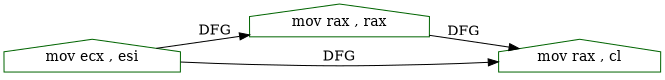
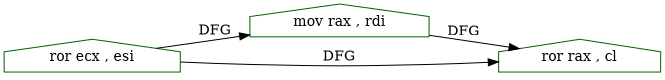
(339, 22) -> (339, 22)
(92, 57) -> (92, 57)
(580, 57) -> (580, 57)
